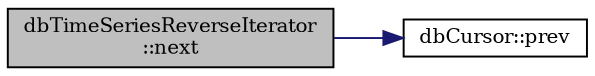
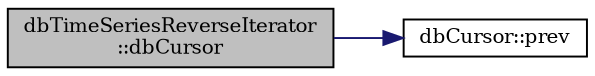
(171, 38) -> (171, 38)
